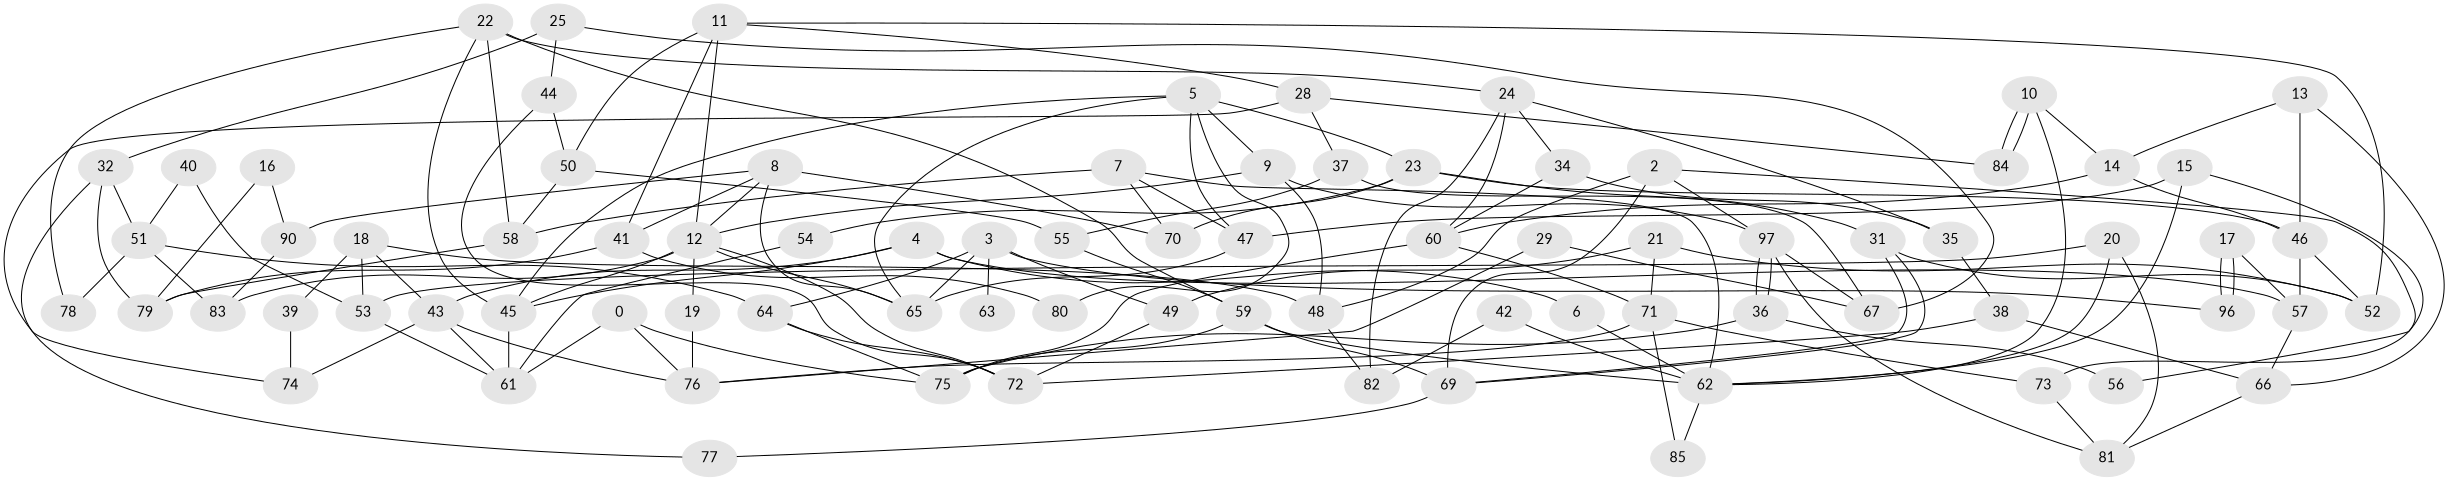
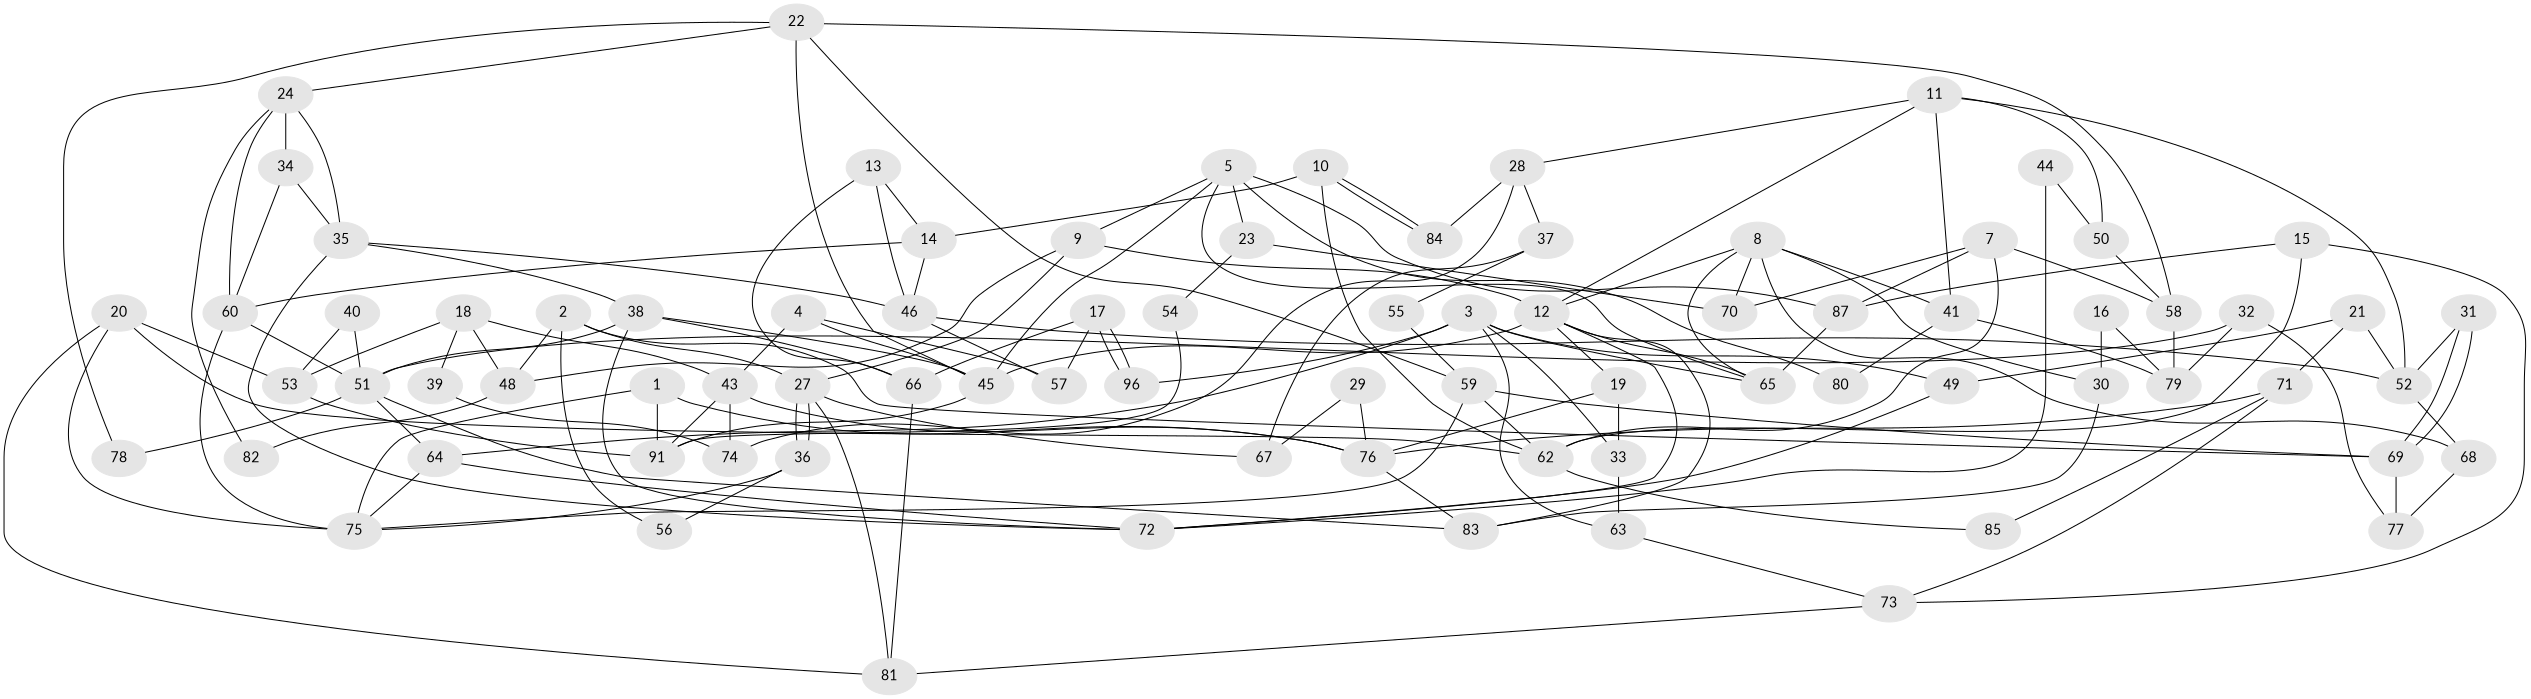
(558, 22) -> none
(1860, 195) -> (640, 268)
(1649, 196) -> none
(842, 197) -> none
(289, 240) -> (2101, 386)
(1246, 240) -> (1841, 313)
(1767, 240) -> (803, 386)
(1583, 284) -> (296, 349)
(620, 313) -> (657, 386)
(1504, 313) -> none
(1577, 313) -> none
none -> (831, 343)
none -> (499, 349)
(2282, 349) -> (1004, 347)
(509, 386) -> (657, 458)
none -> (1619, 458)
none -> (2469, 458)
none -> (1420, 495)
none -> (124, 500)
none -> (590, 504)
none -> (1754, 567)
